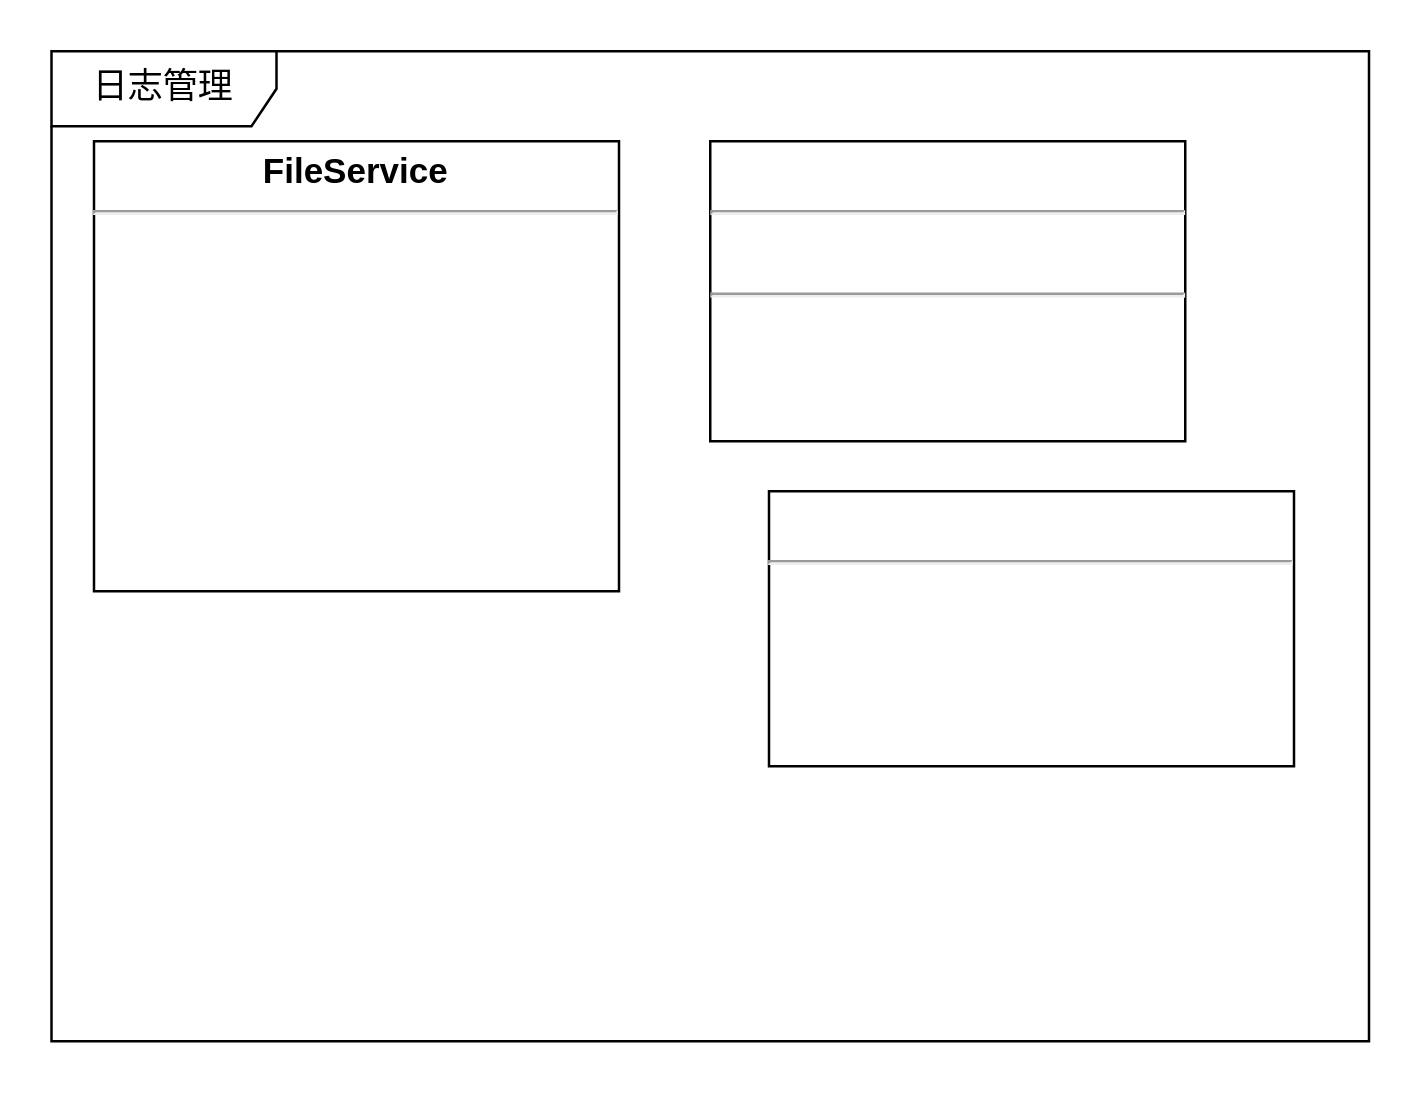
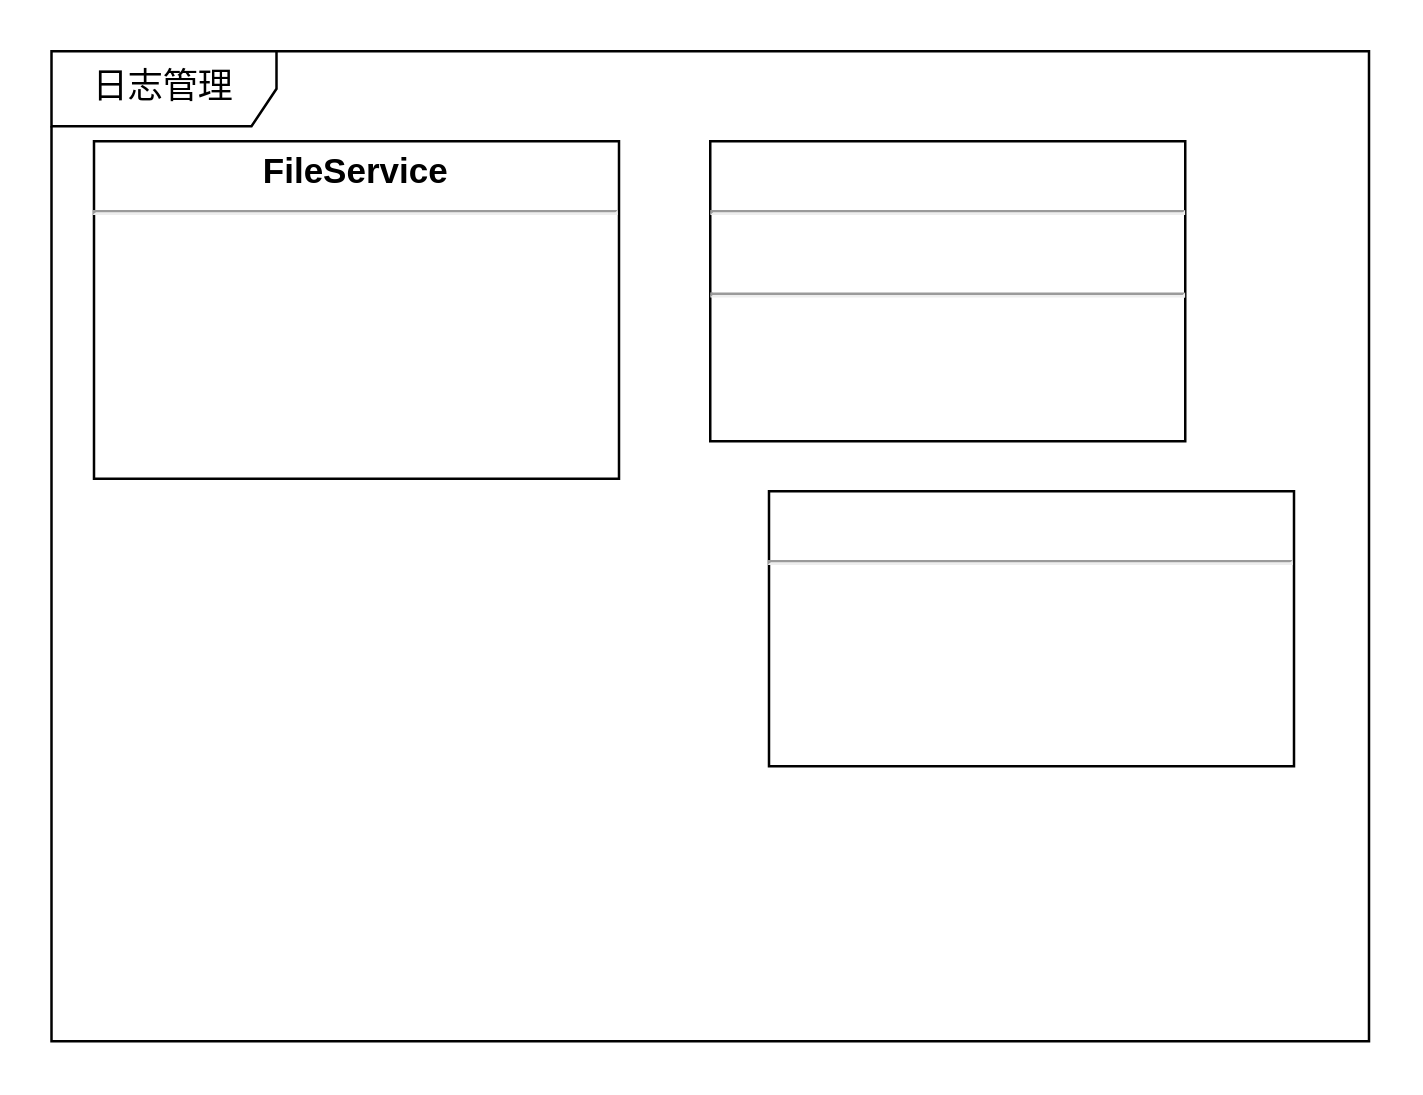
(356, 366) -> (356, 310)
